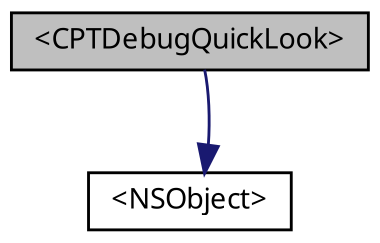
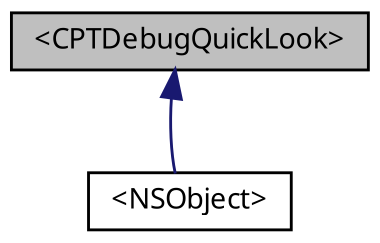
(209, 107) -> (171, 136)
